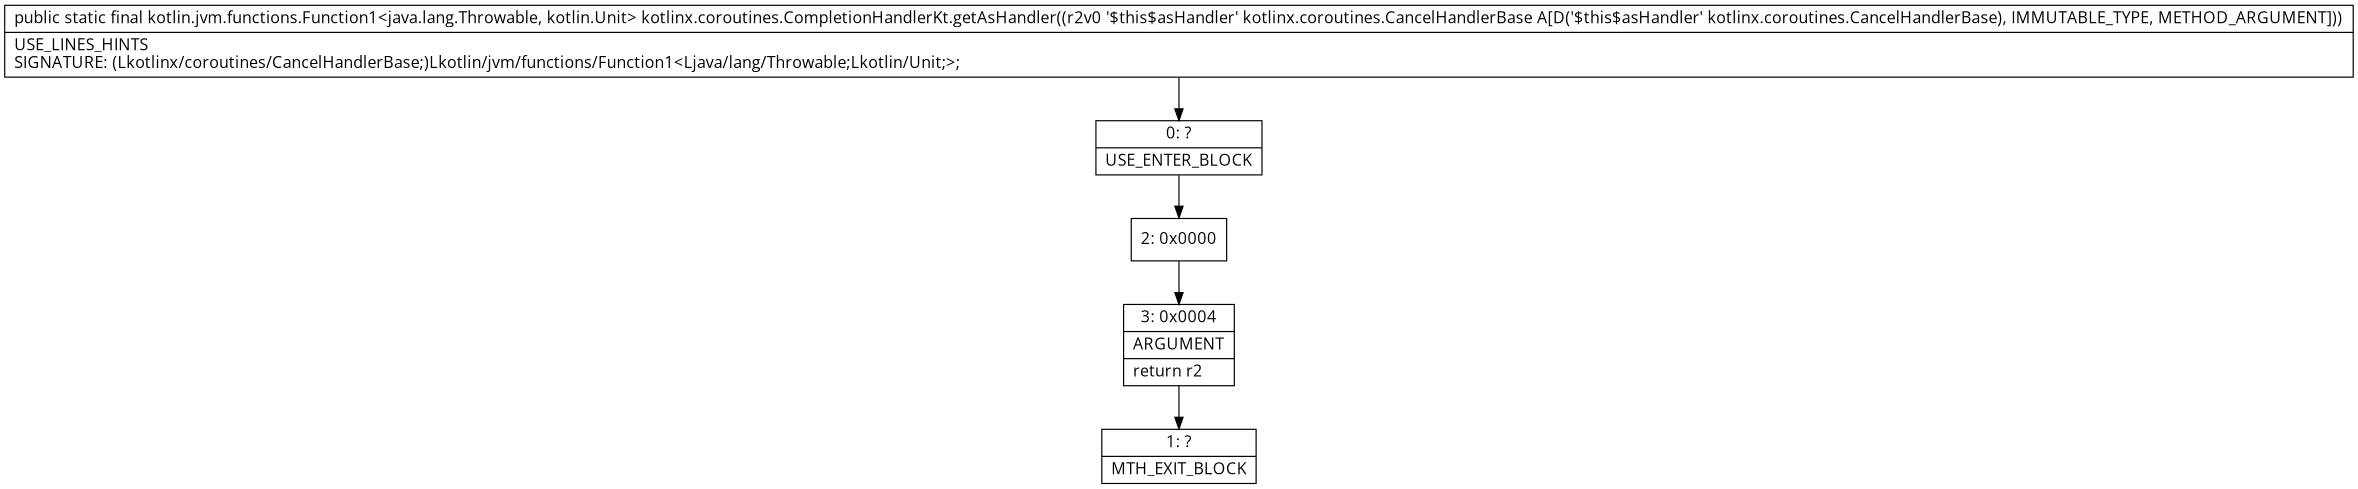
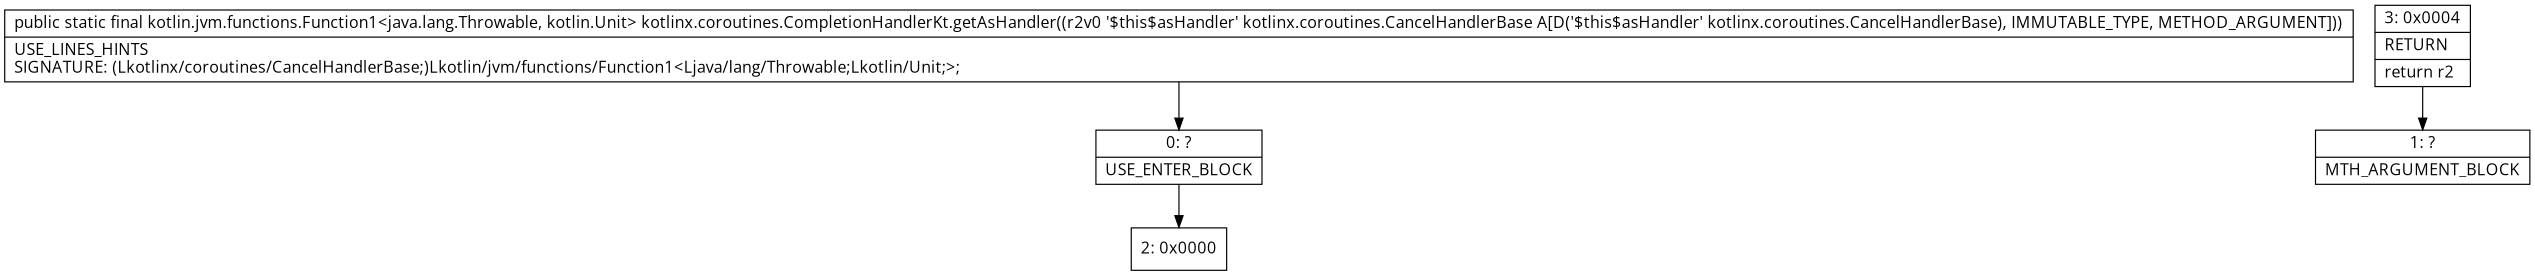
(1179, 277) -> none
(1179, 344) -> (2417, 45)
(1179, 469) -> (2423, 170)
